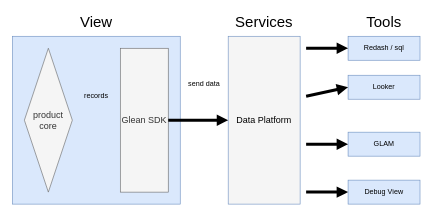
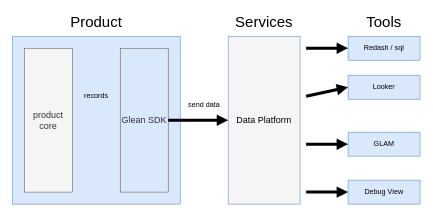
(96, 21) -> (96, 21)
(204, 84) -> (204, 105)
(48, 120) -> (48, 120)
(144, 120) -> (144, 120)
